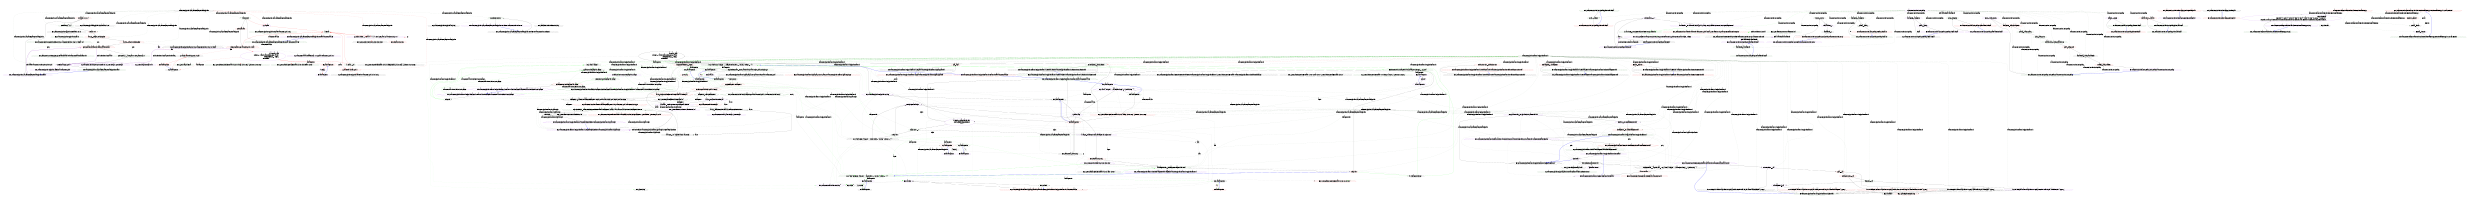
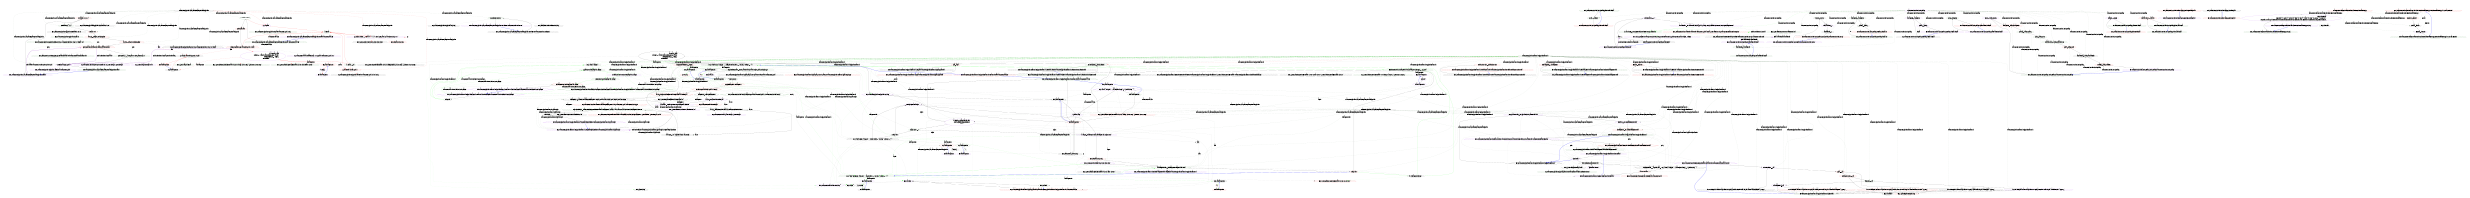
(1947, 13) -> (1947, 13)
(245, 18) -> (245, 18)
(1040, 58) -> none
